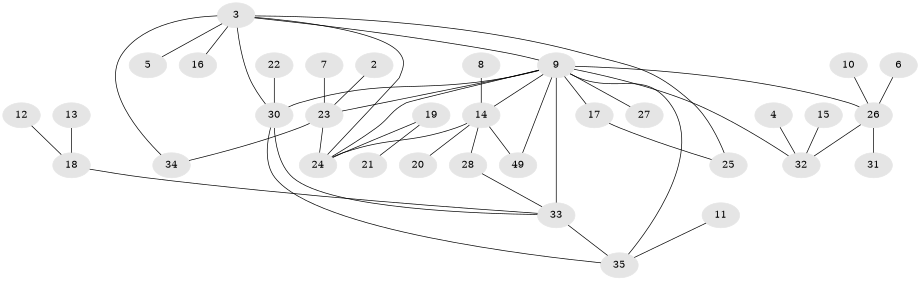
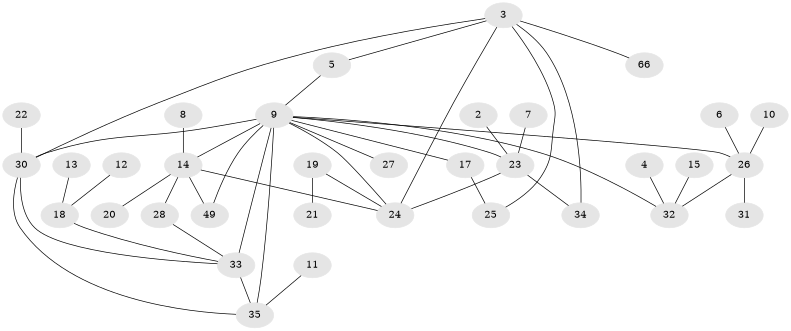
(397, 35) -> (303, 90)
(198, 65) -> (644, 65)
